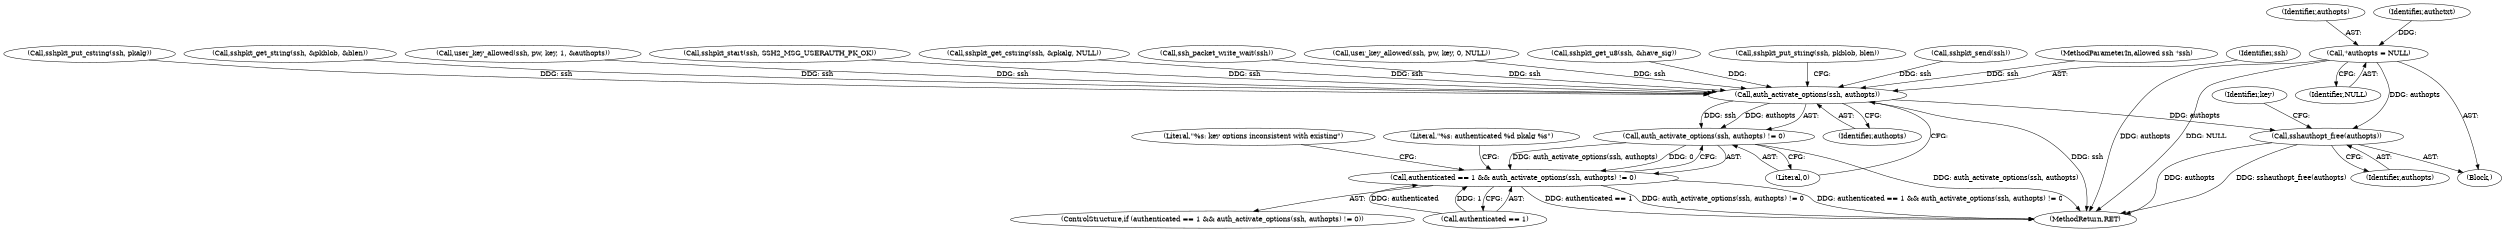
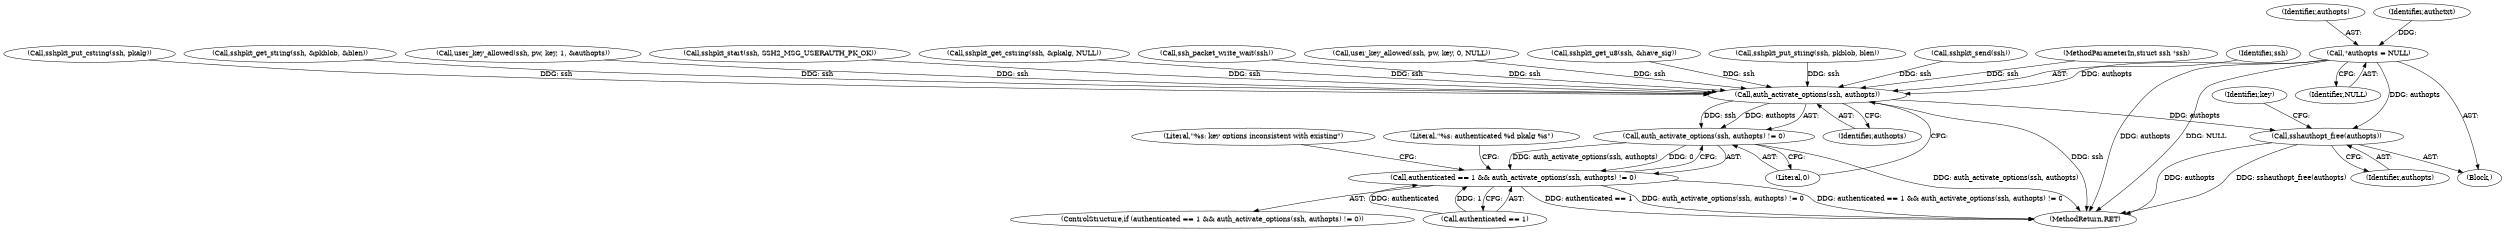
(2127, 54) -> (2127, 54)
none -> (2149, 63)
(1739, 75) -> (1739, 75)
(1823, 75) -> (1823, 75)
